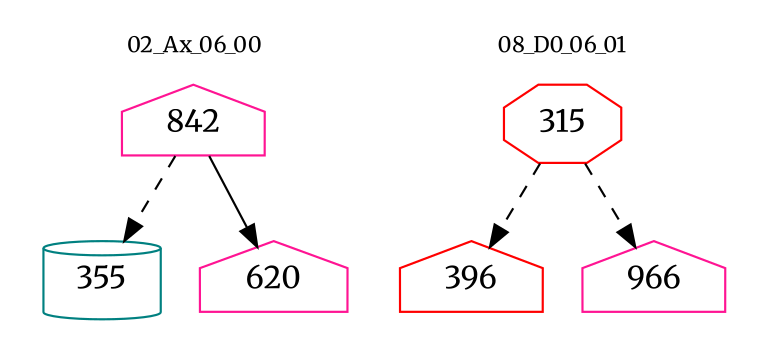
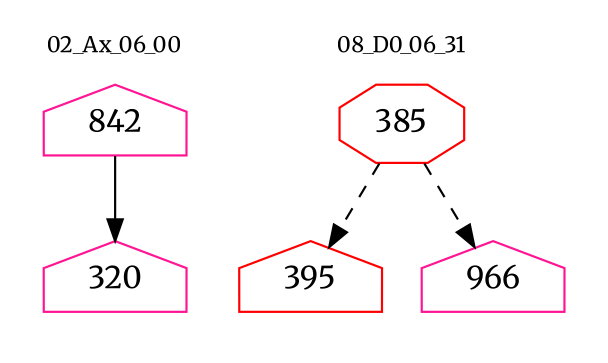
(563, 47) -> (402, 47)
(563, 124) -> (402, 124)
(102, 280) -> none
(274, 280) -> (115, 280)
(471, 280) -> (311, 280)
